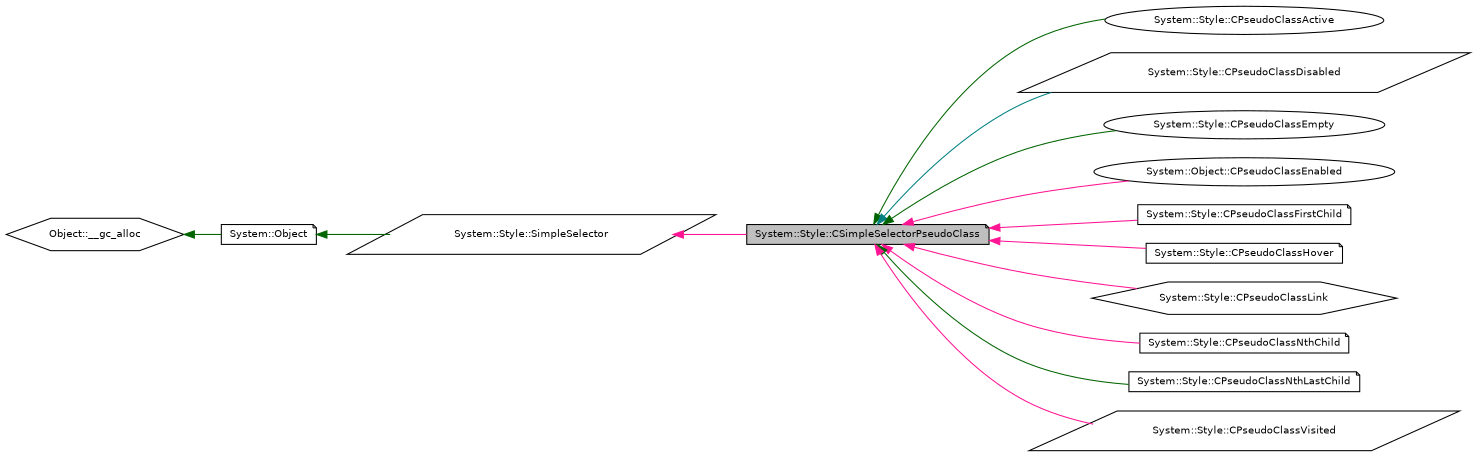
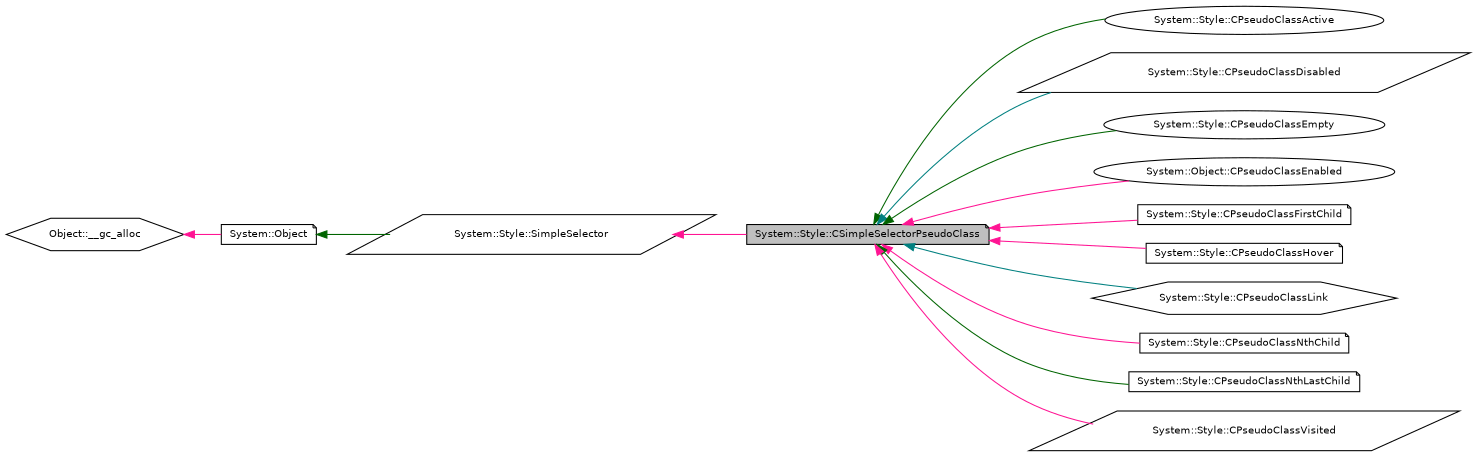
(208, 234) -> (208, 234)
(1025, 273) -> (1025, 273)
